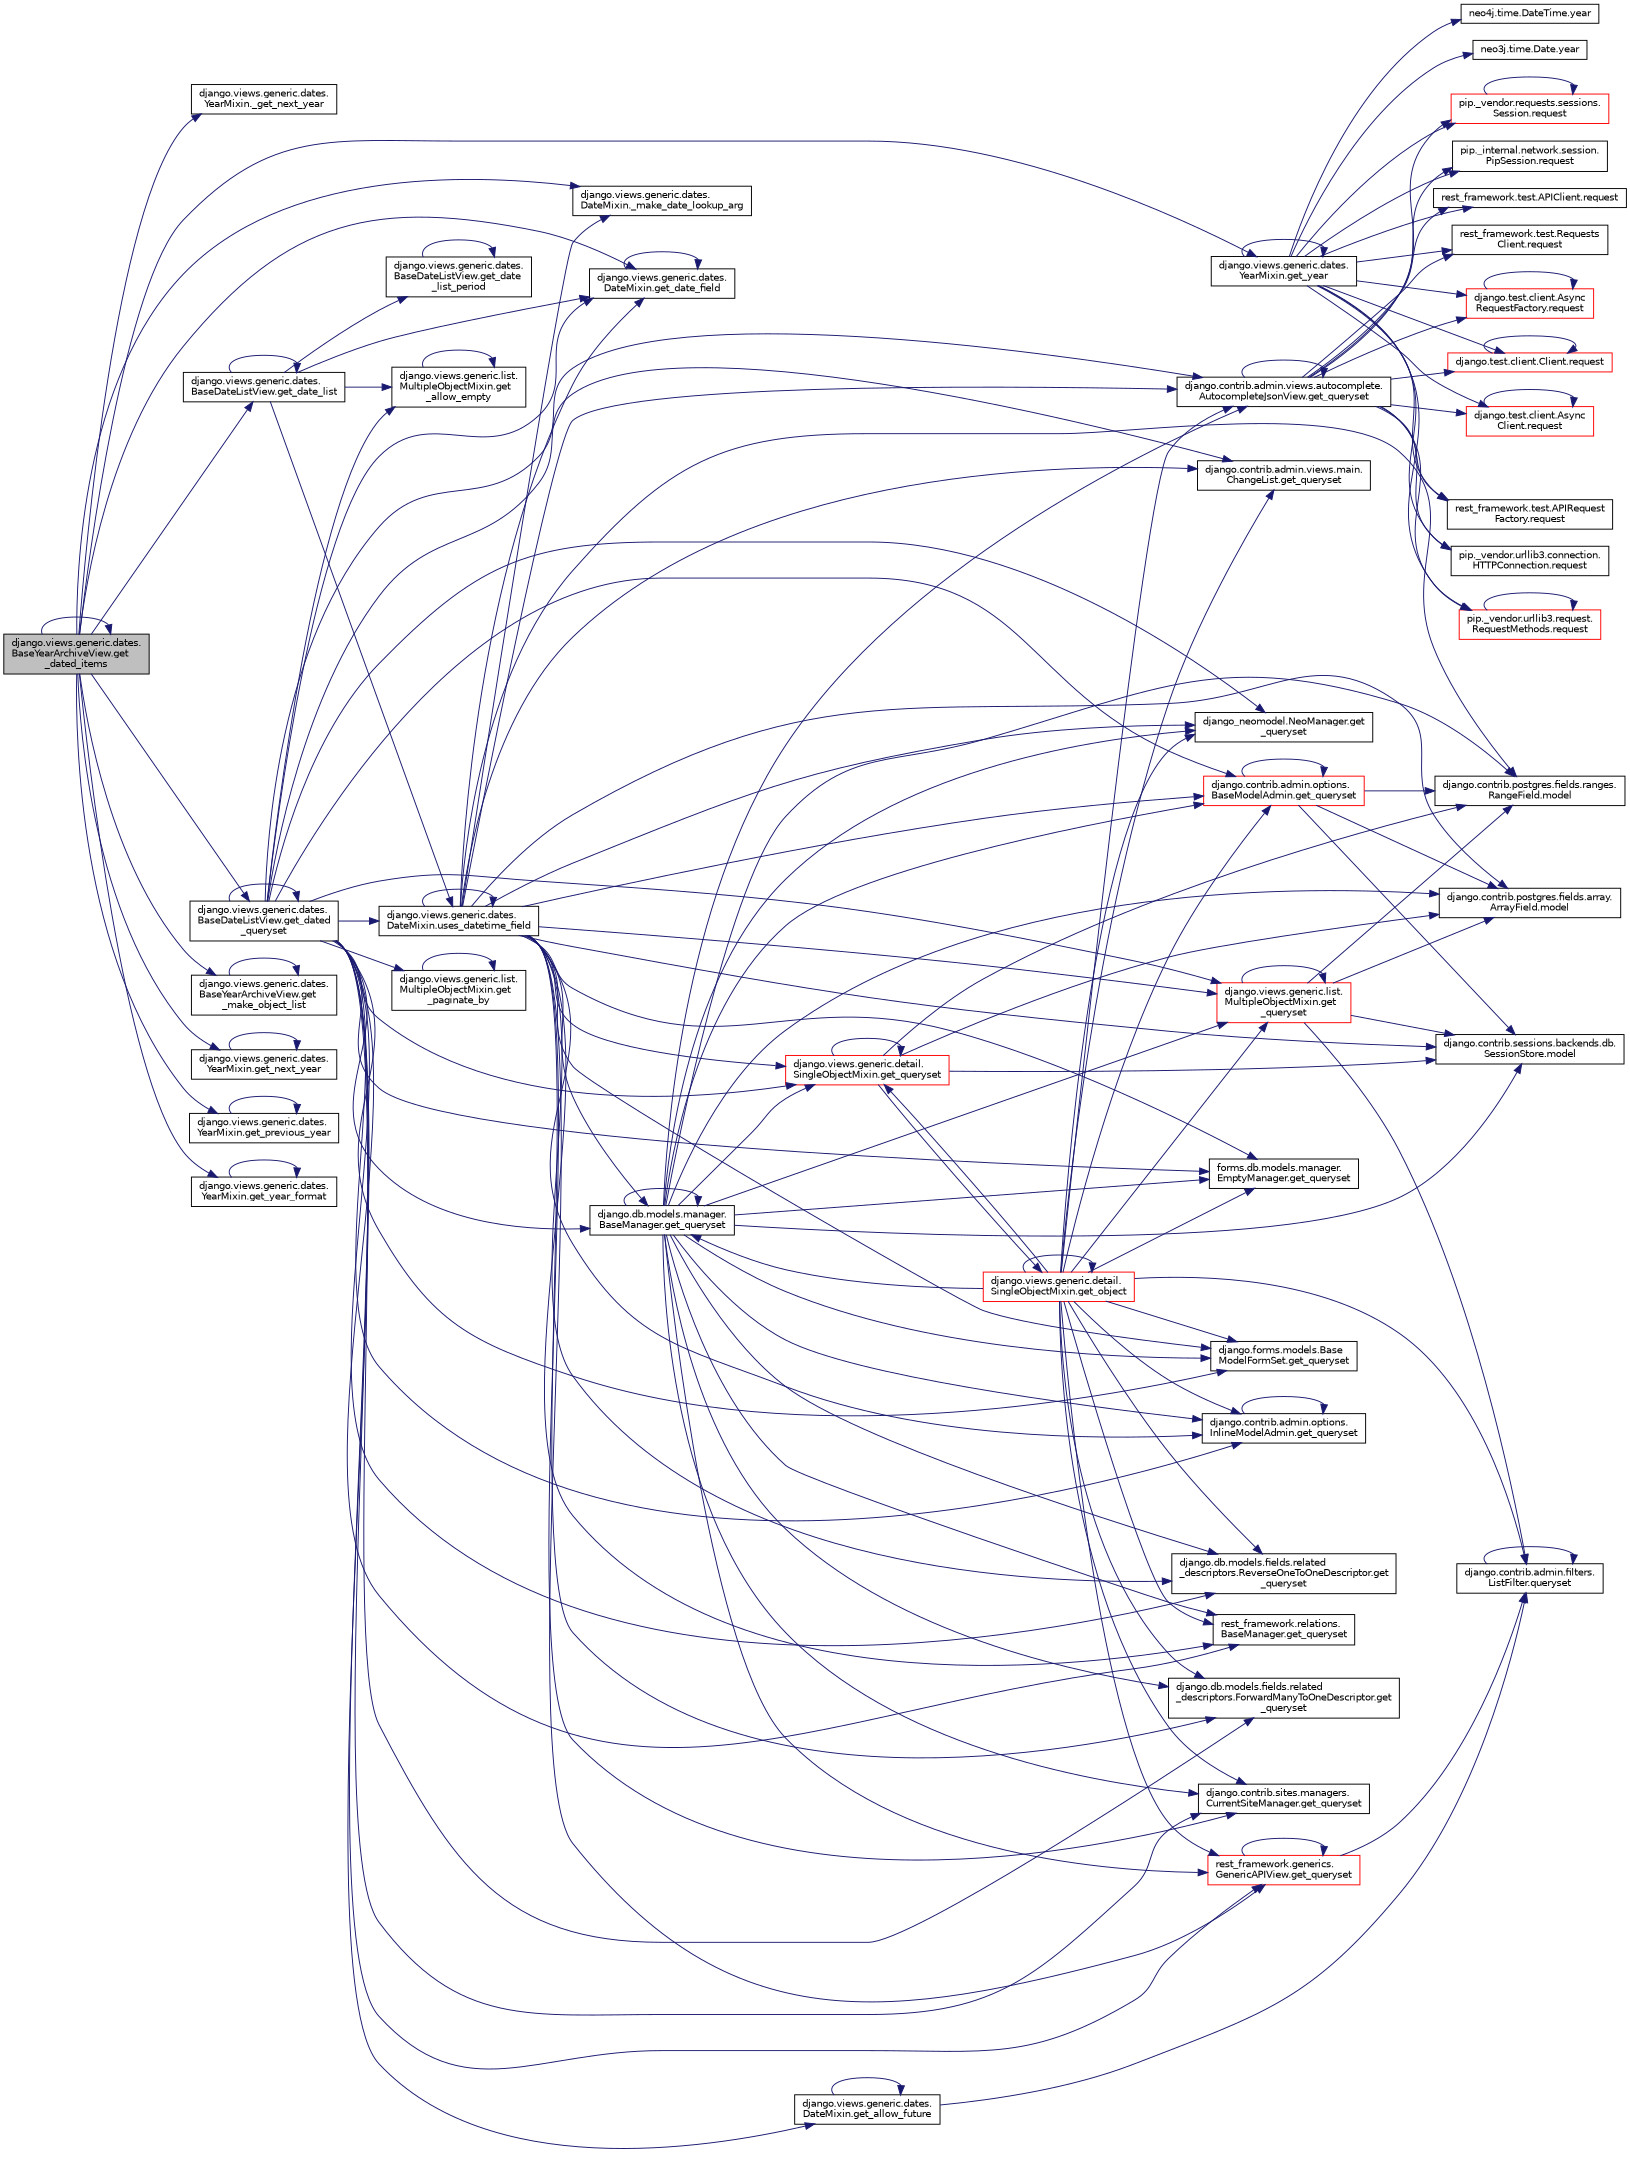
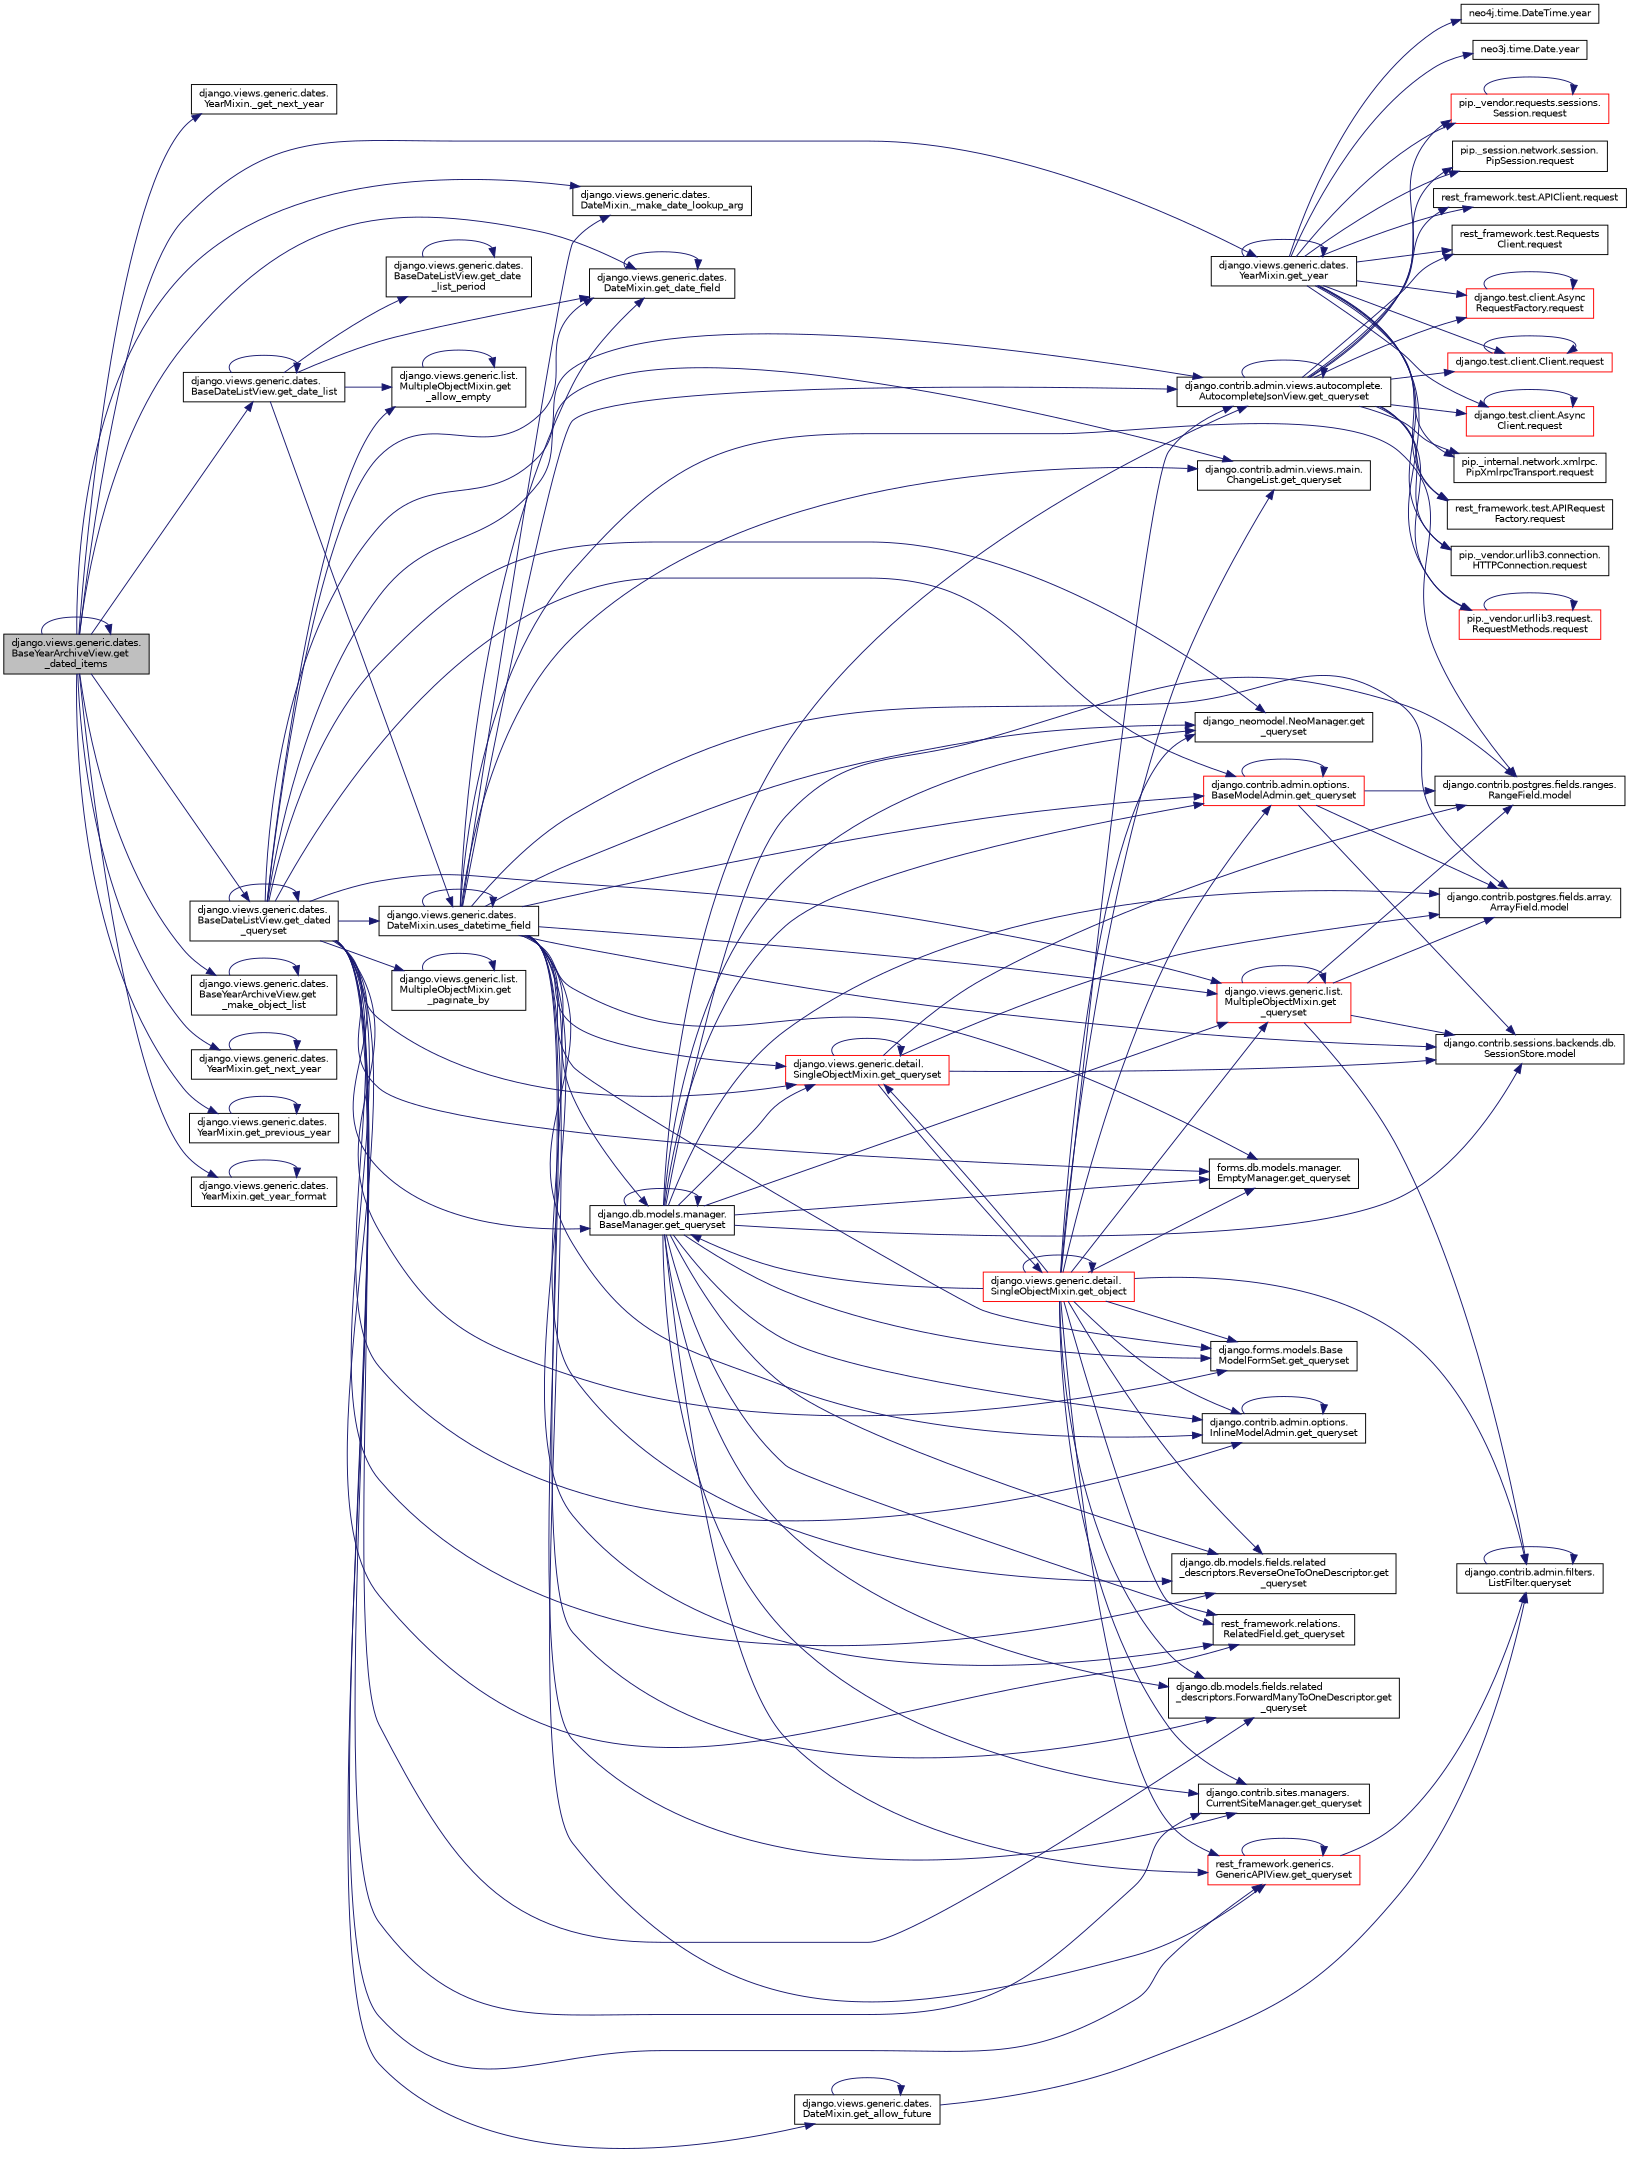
(1530, 156) -> (1530, 156)
none -> (1530, 468)
(1284, 1630) -> (1284, 1630)
